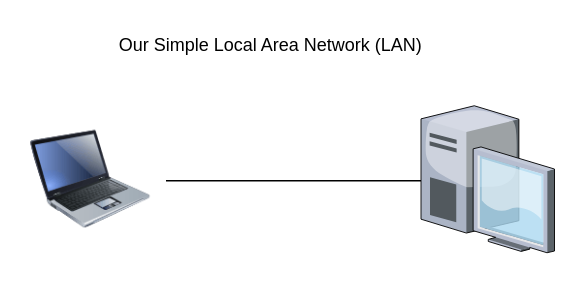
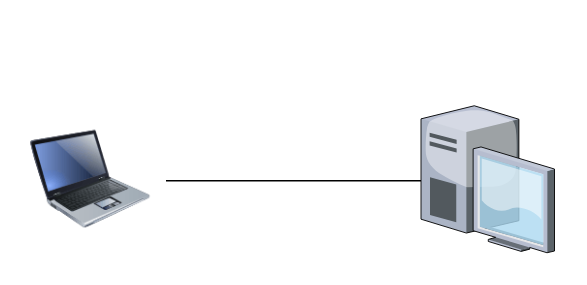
(271, 46) -> none
